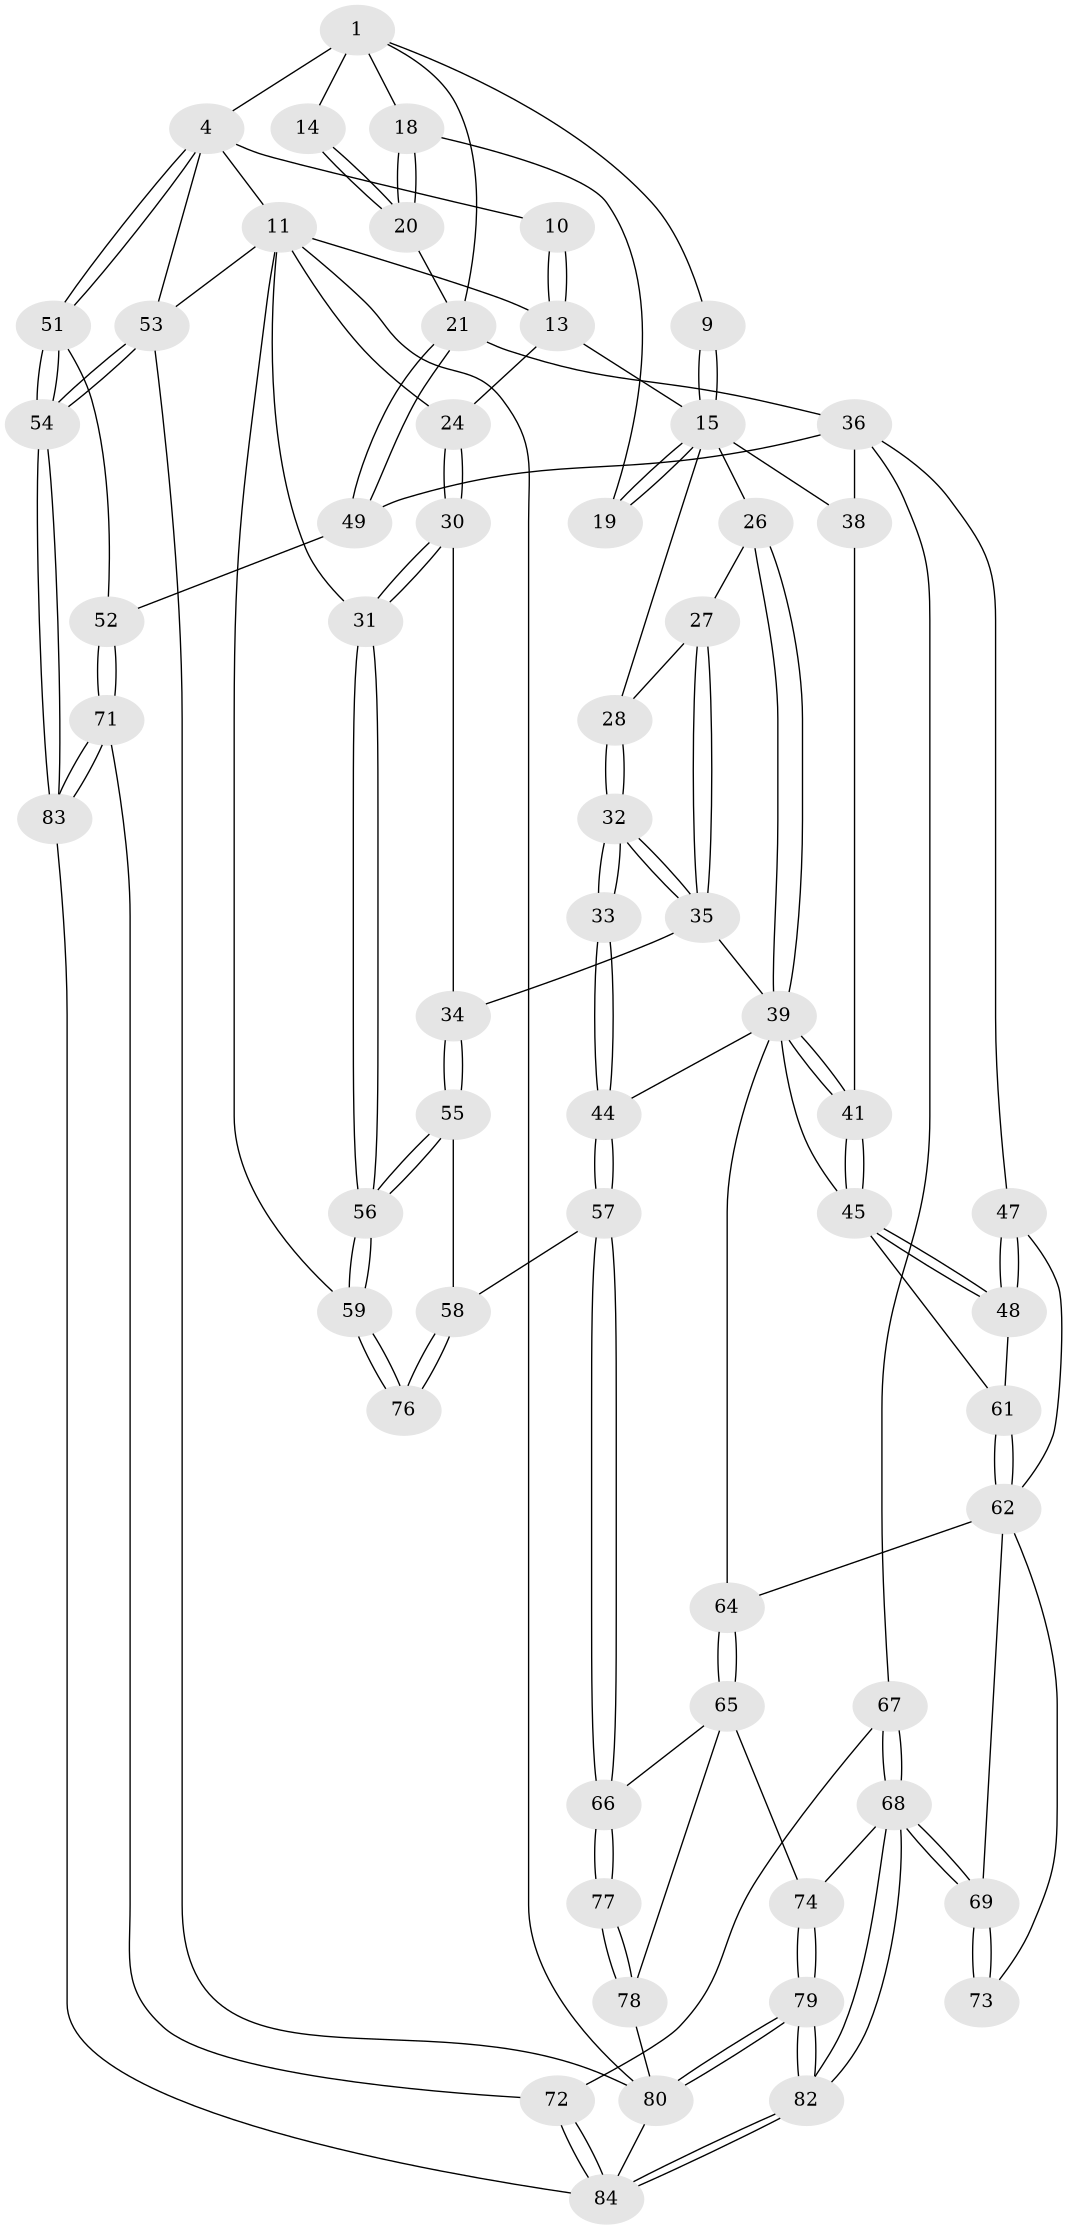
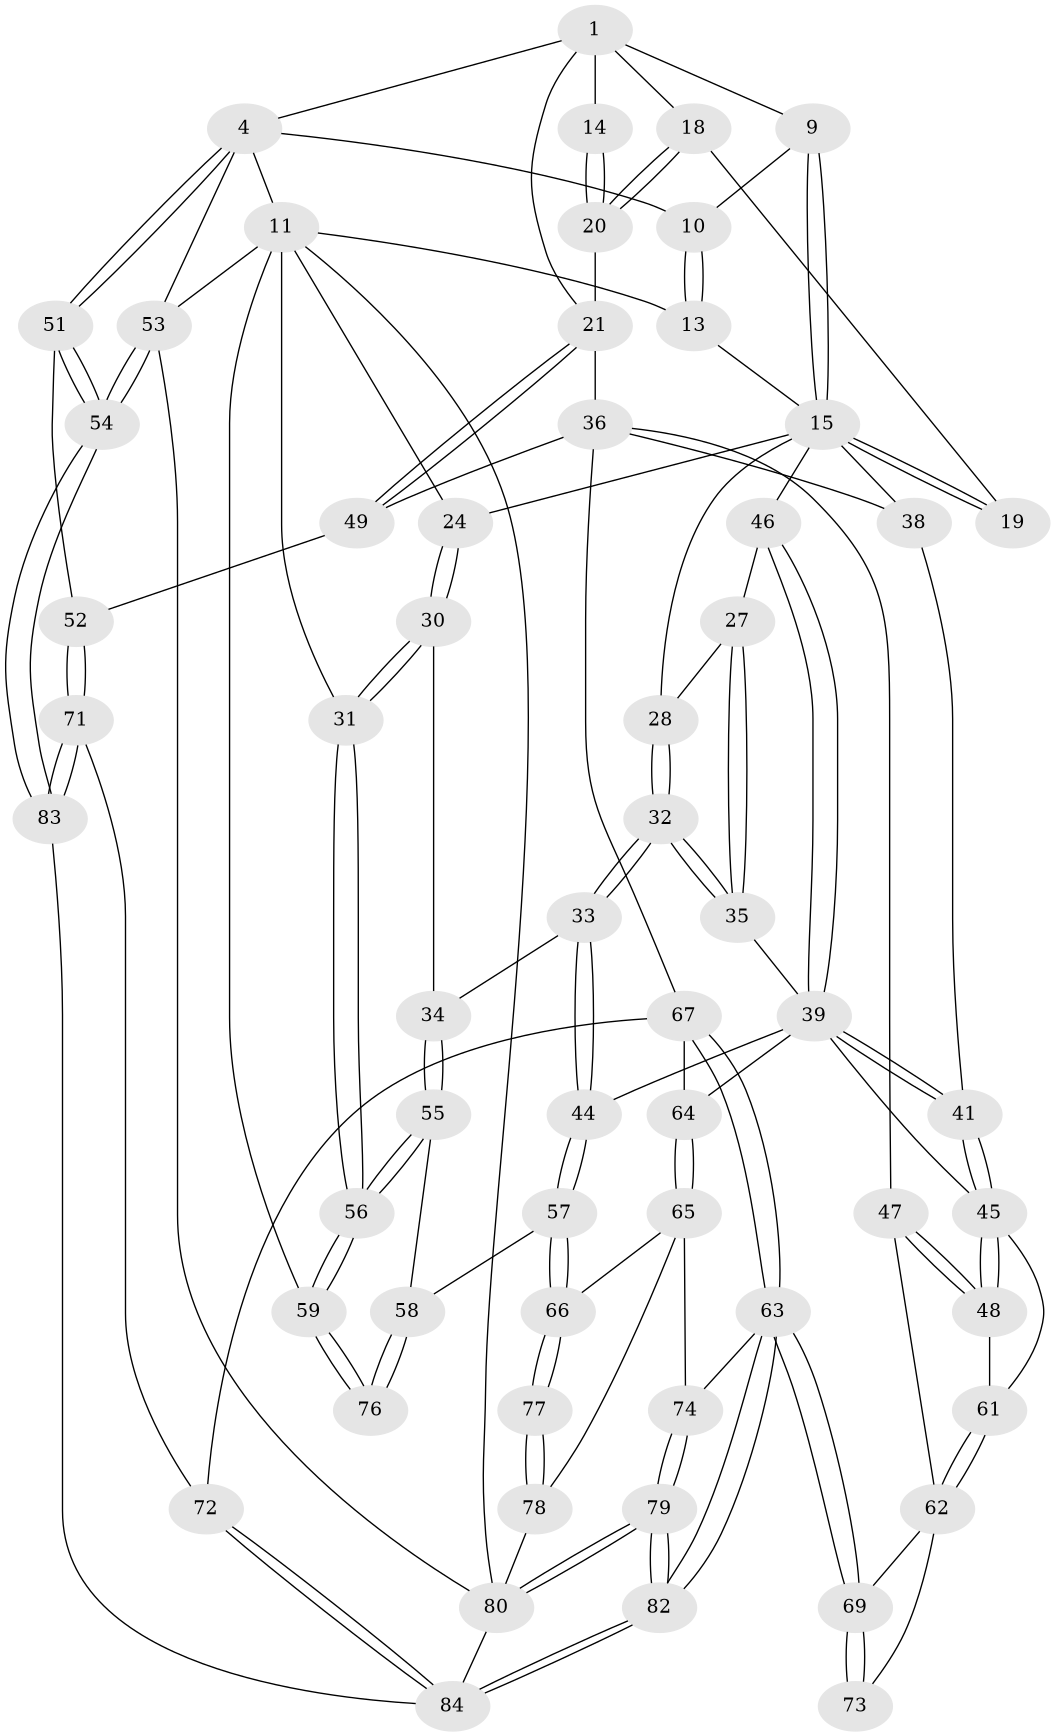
none -> (753, 178)
(505, 375) -> (639, 474)
(756, 523) -> (764, 523)
(580, 971) -> (506, 968)
(865, 1558) -> (684, 1059)
(894, 1805) -> (773, 1312)
